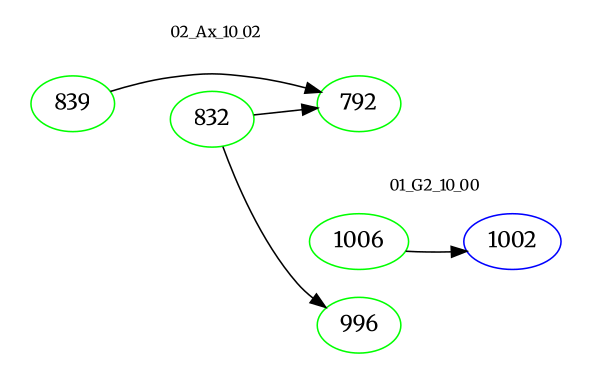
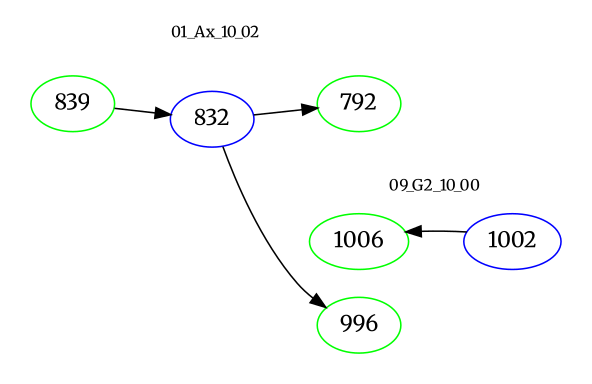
(216, 33) -> (216, 33)
(208, 74) -> (135, 111)
(212, 119) -> (212, 119)
(435, 187) -> (435, 187)
(428, 252) -> (444, 231)
